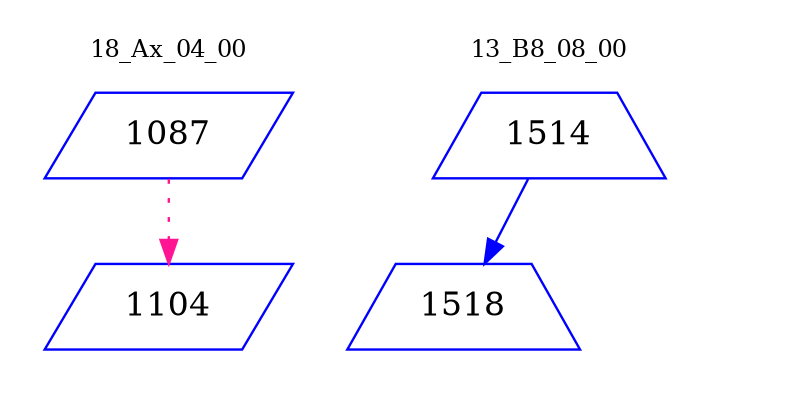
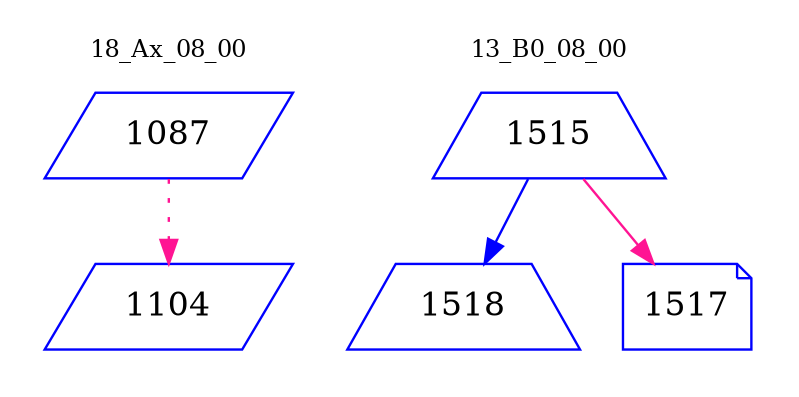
(169, 51) -> (169, 51)
(549, 51) -> (549, 51)
(549, 136) -> (549, 136)
none -> (687, 307)
